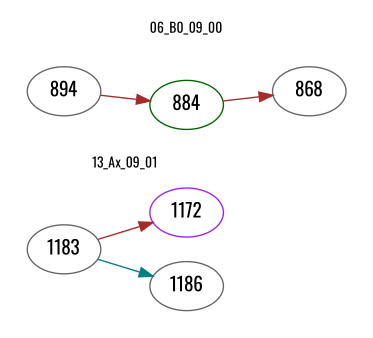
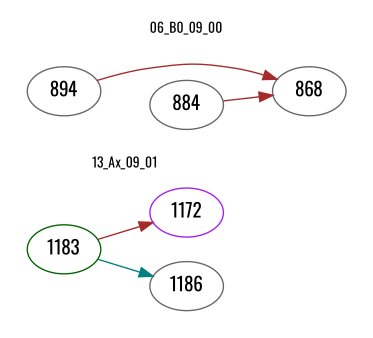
(119, 97) -> (180, 65)
(187, 105) -> (187, 105)
(64, 249) -> (64, 249)
